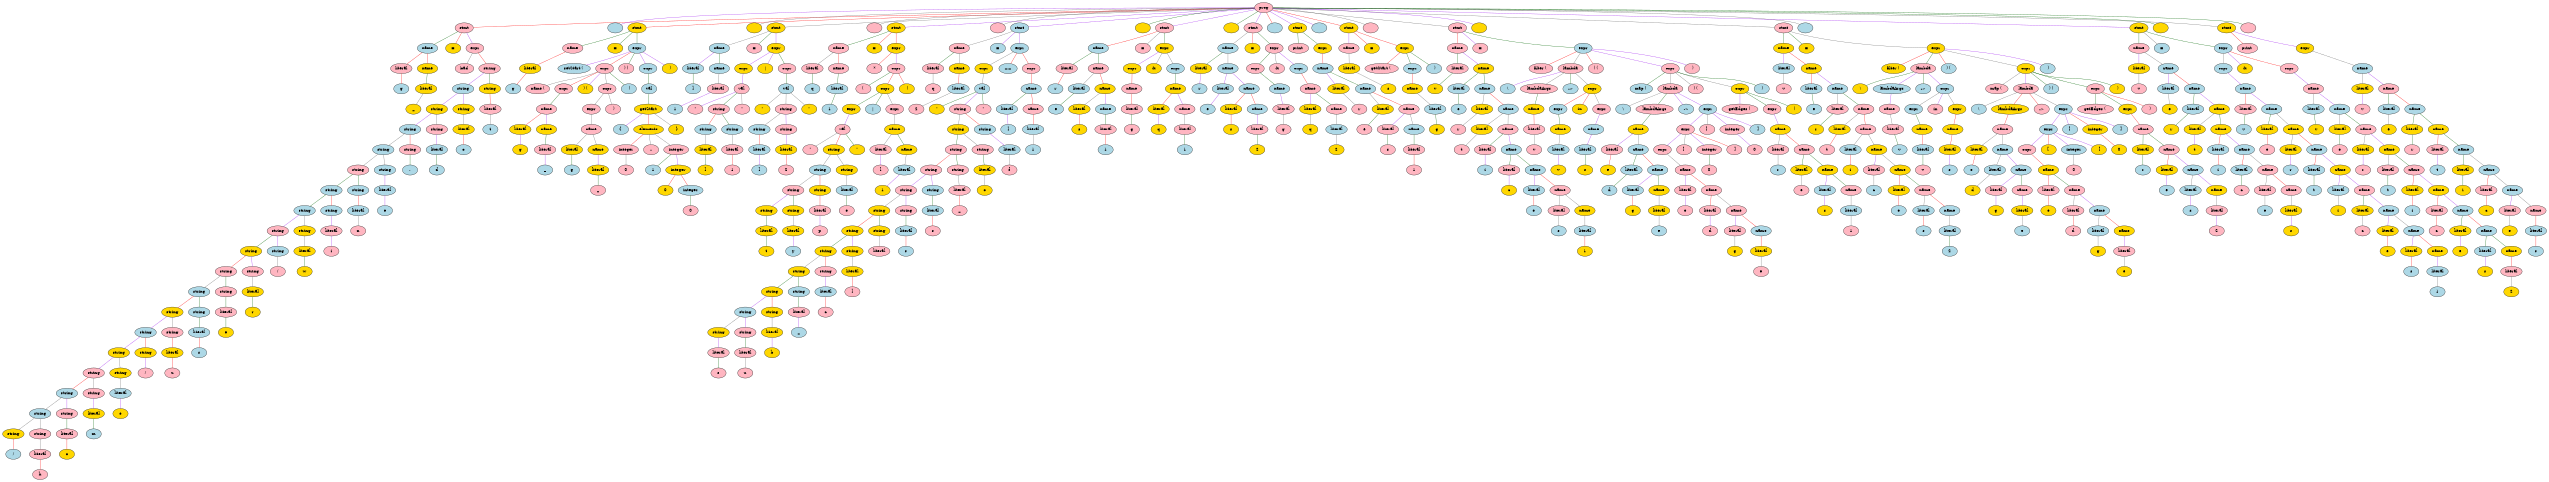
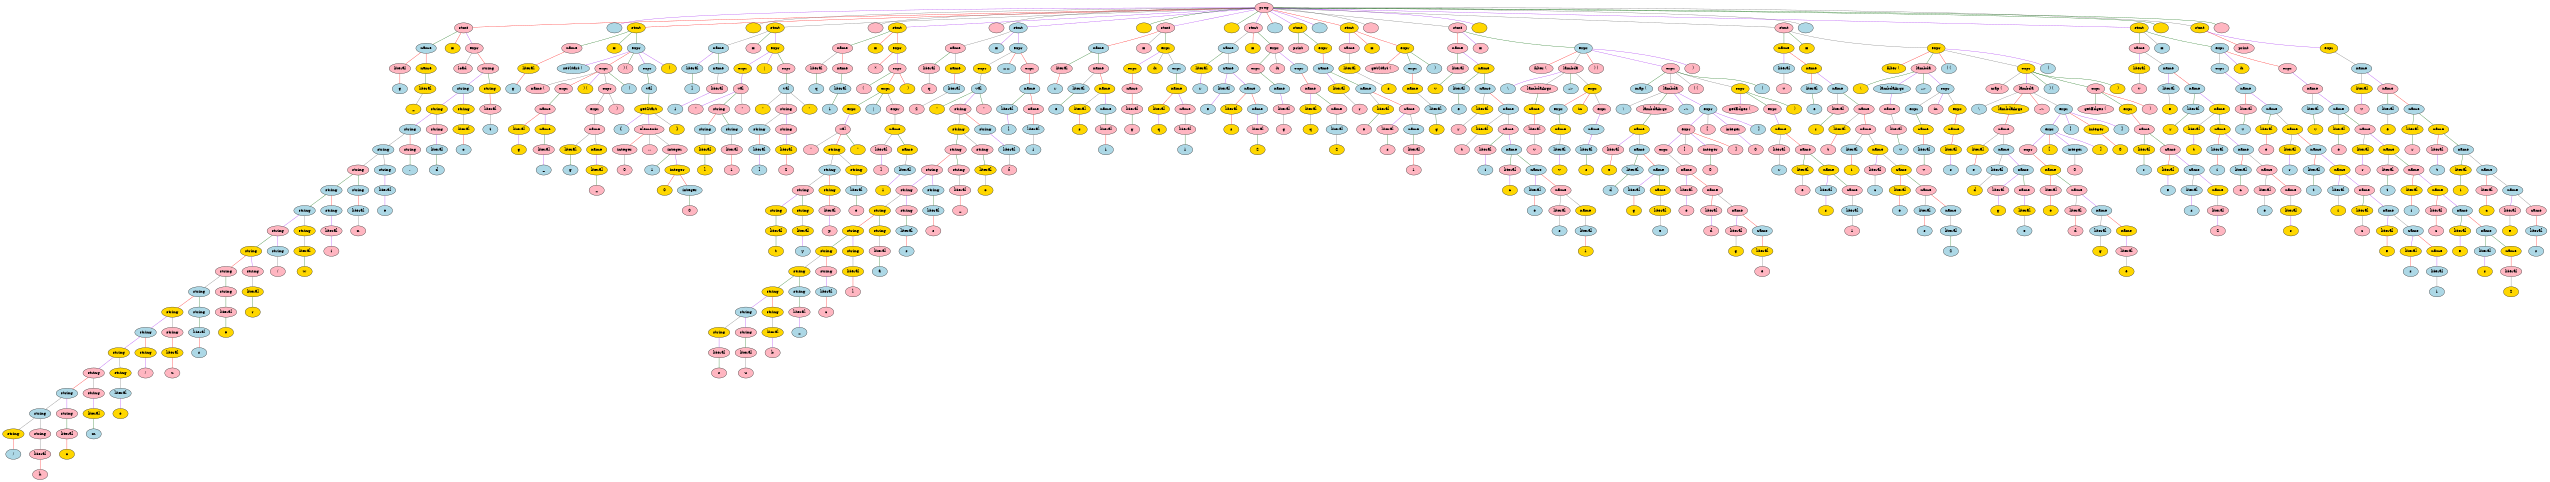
(648, 119) -> (649, 119)
(649, 129) -> (649, 129)
none -> (880, 272)
(772, 353) -> (773, 353)
